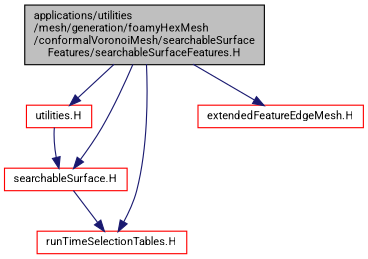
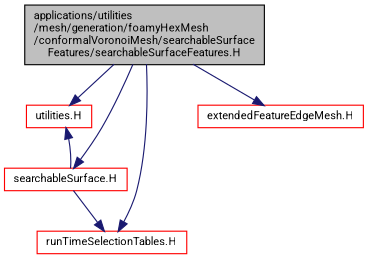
(54, 142) -> (71, 154)
